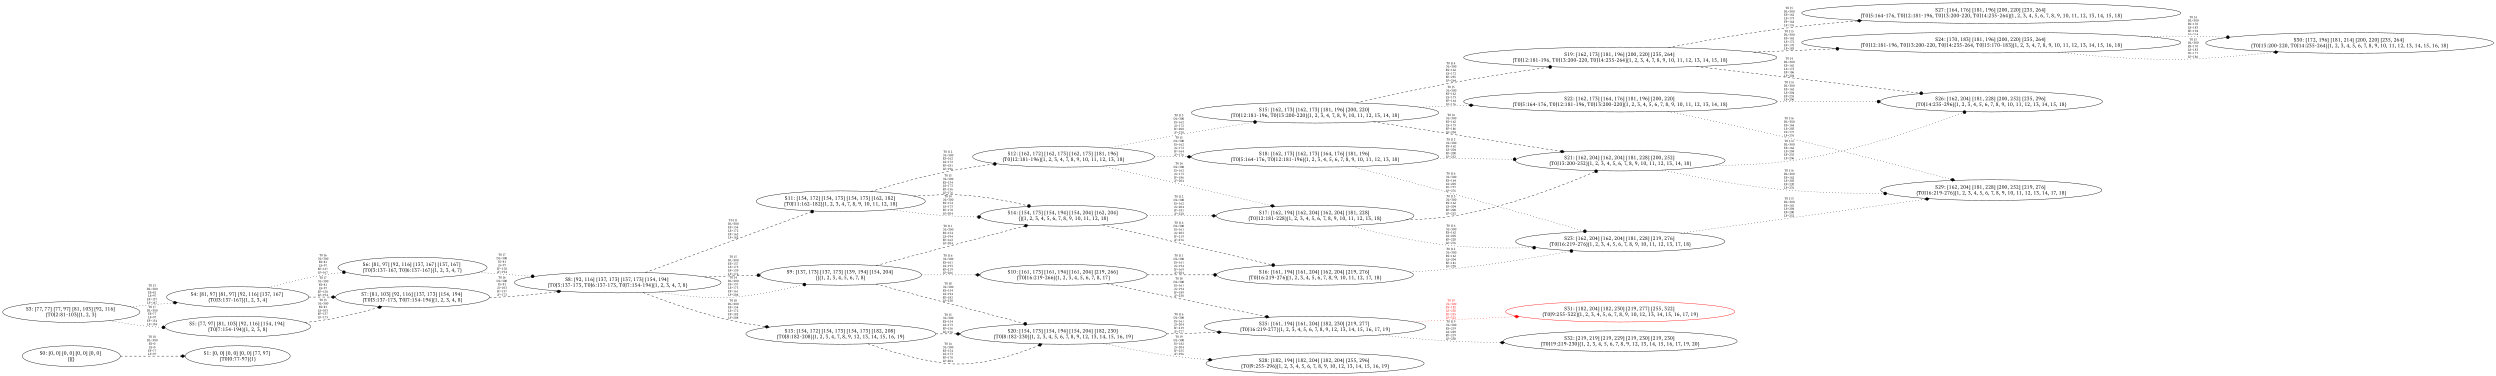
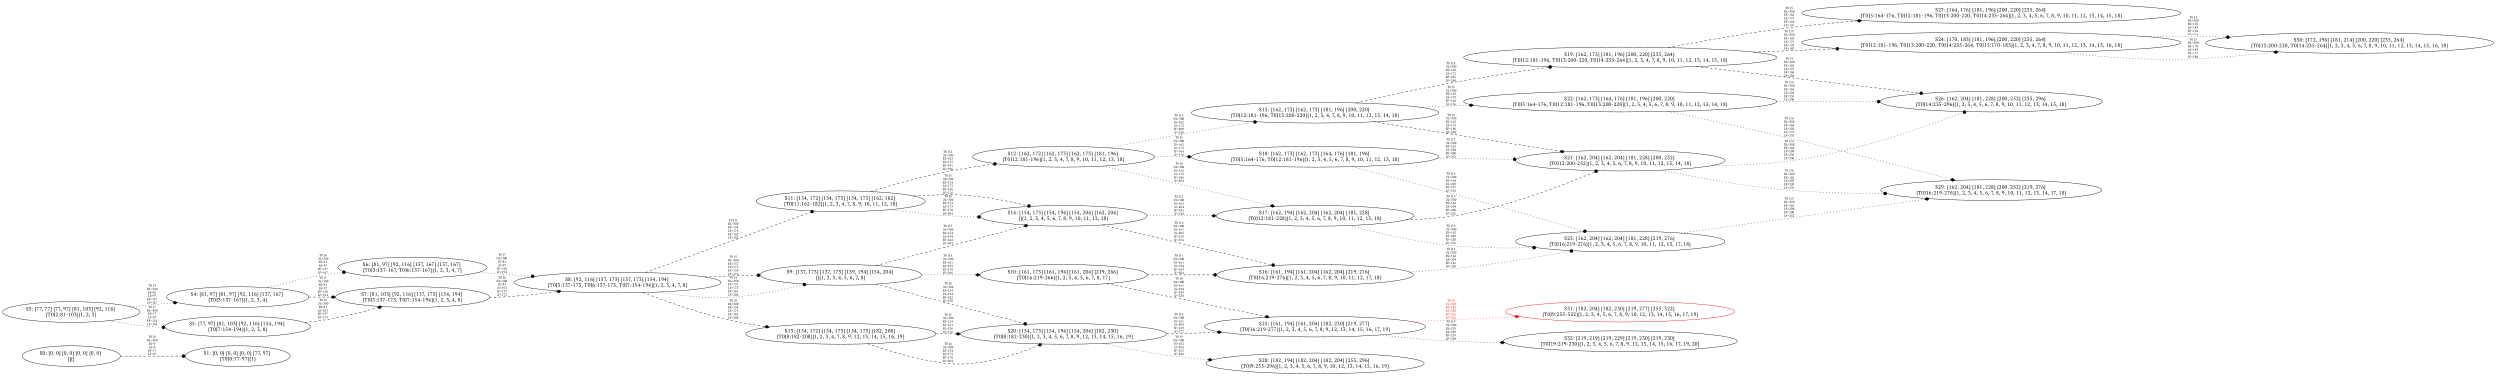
(151, 356) -> (151, 356)
